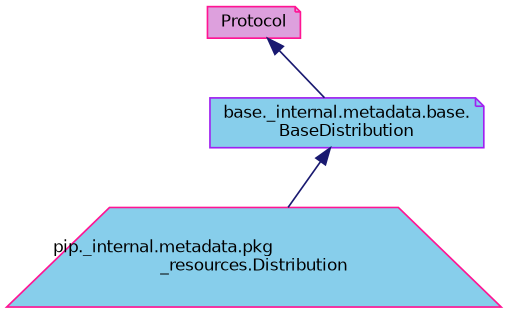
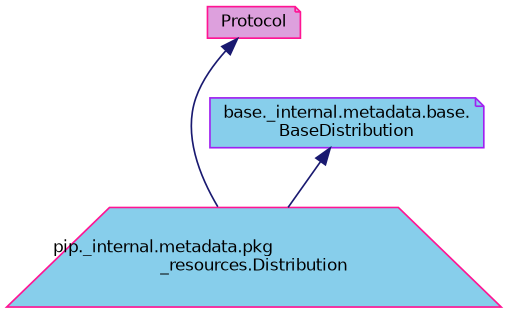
(302, 74) -> (191, 127)
